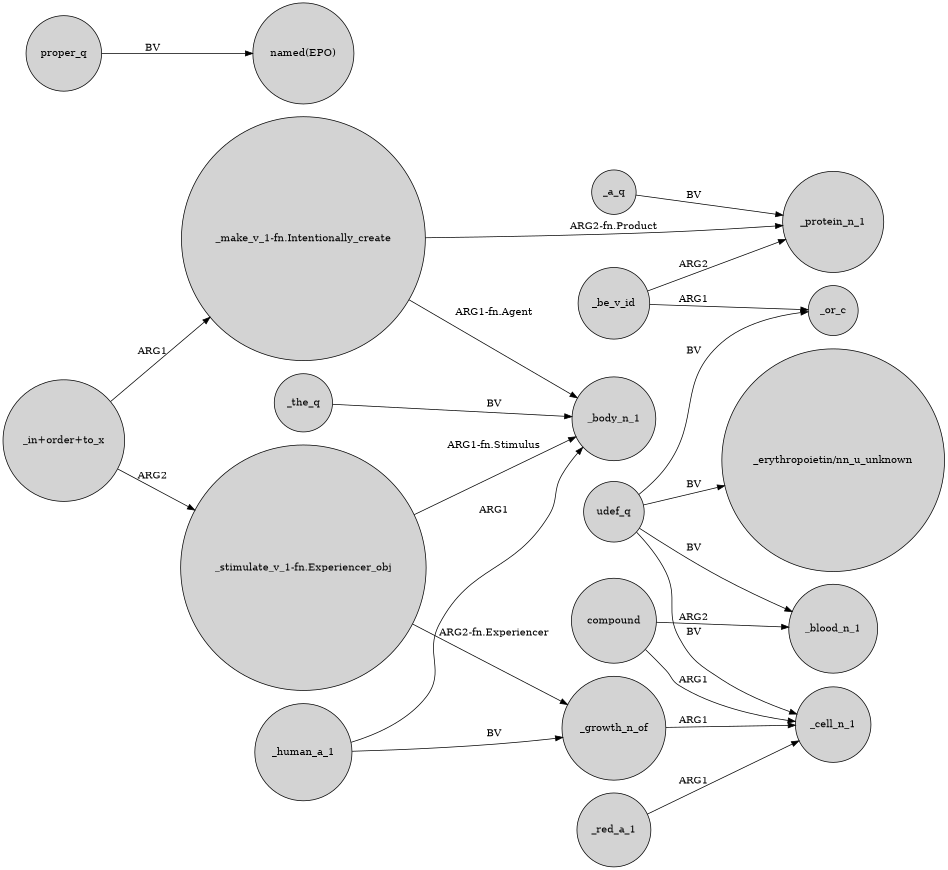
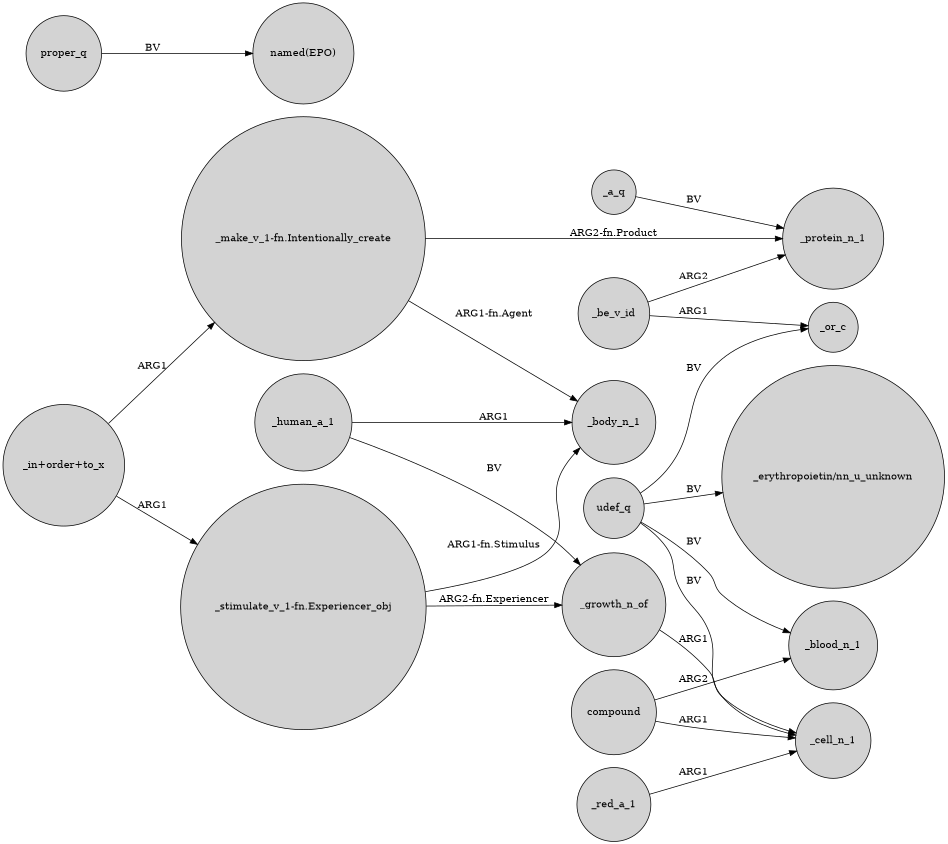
(303, 403) -> none
(153, 476) -> (153, 506)
